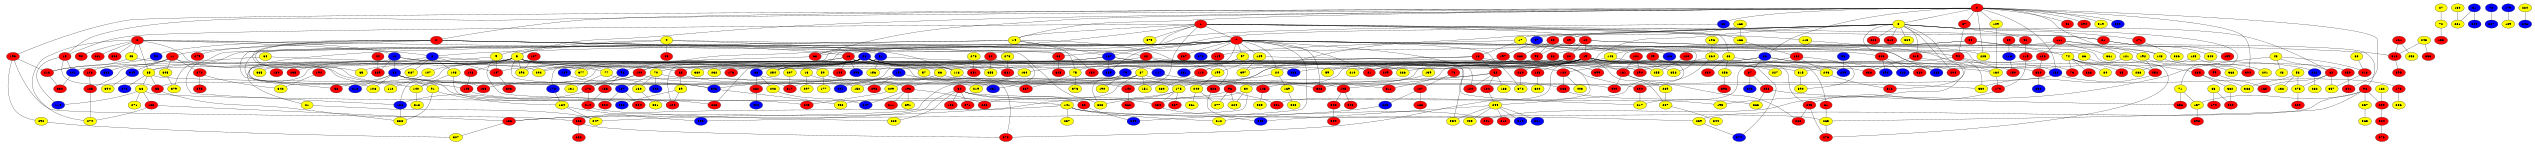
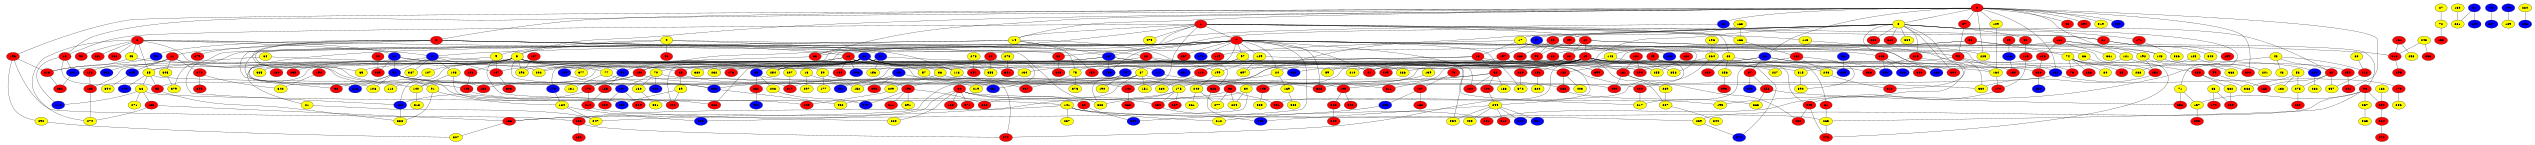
(1150, 40) -> (1150, 40)
